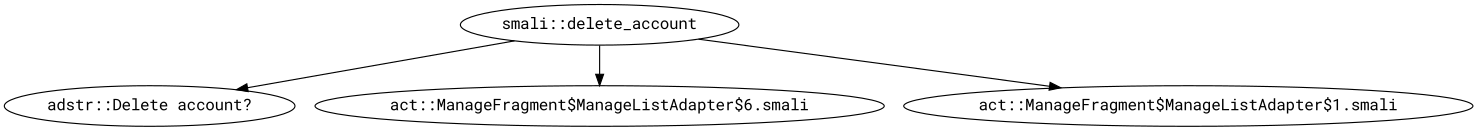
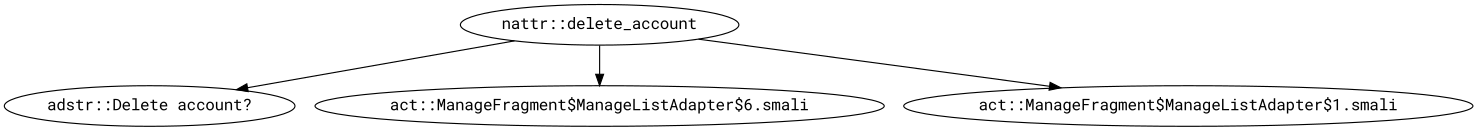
(600, 25) -> (600, 25)
